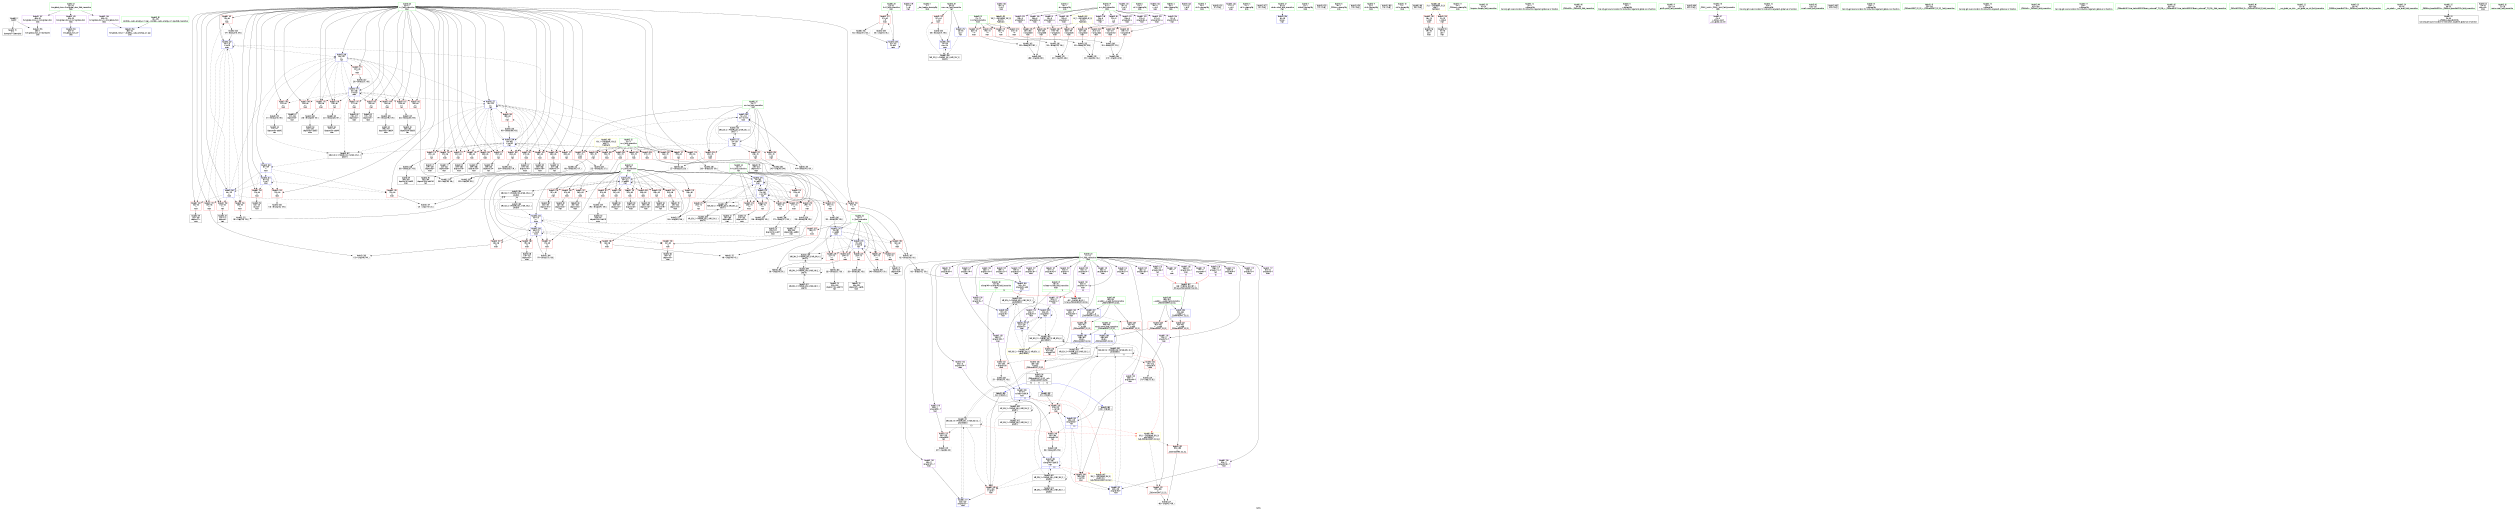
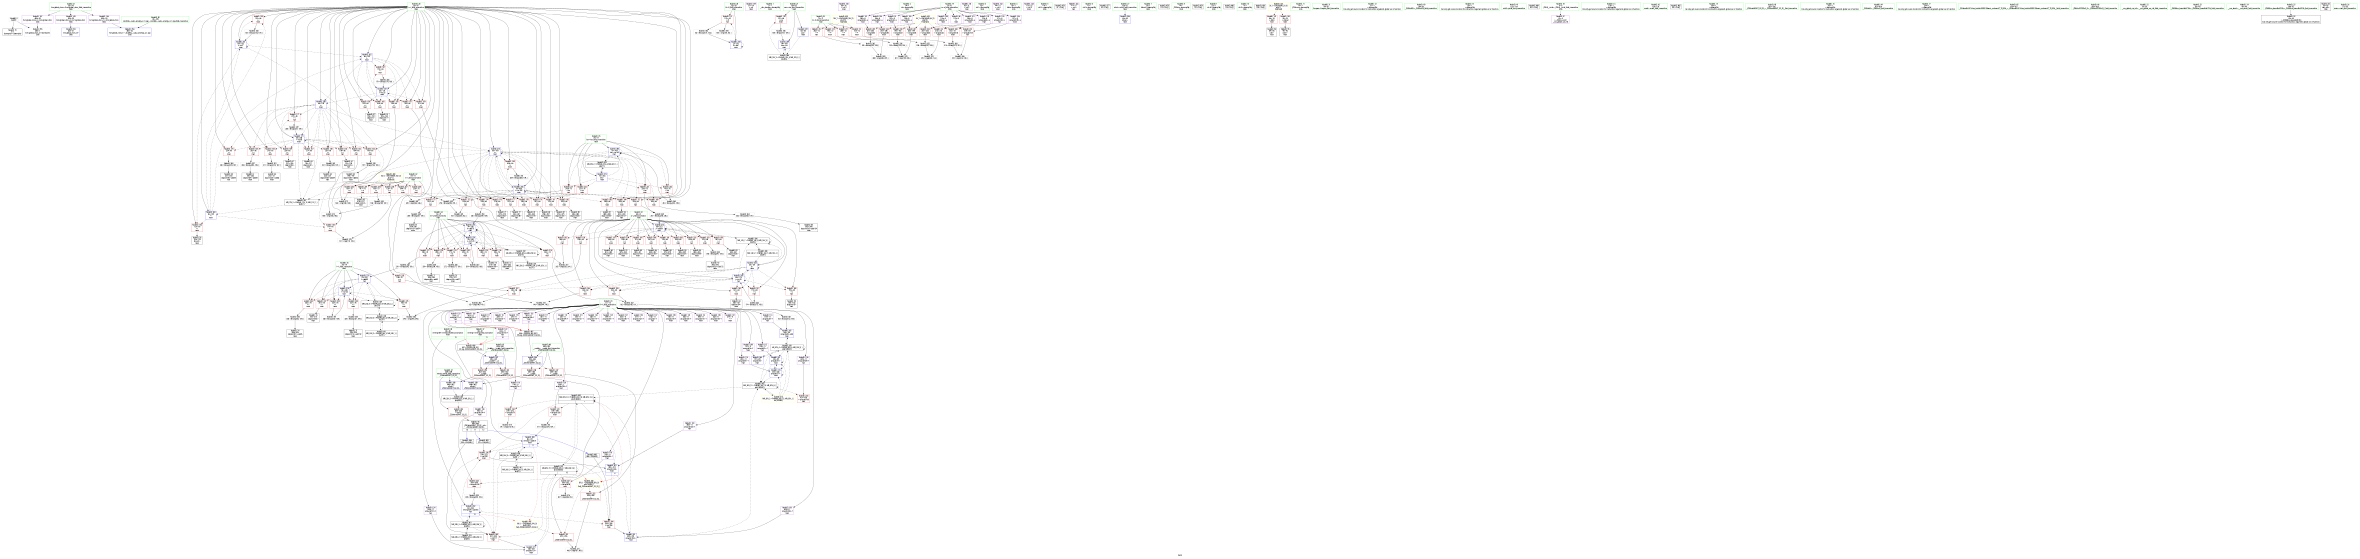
none -> (249, 37)
